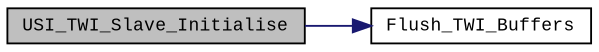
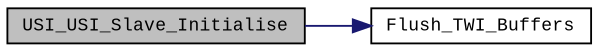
(156, 26) -> (156, 26)
